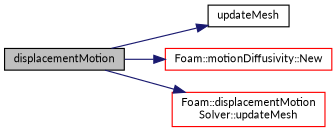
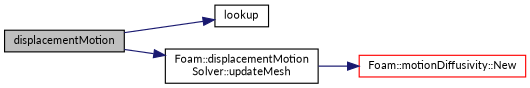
(249, 16) -> (242, 16)
(139, 59) -> (333, 66)
(249, 109) -> (242, 66)
